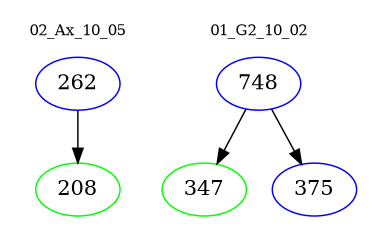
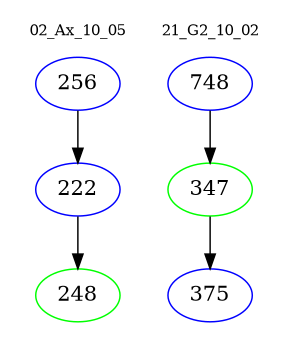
(259, 32) -> (211, 32)
none -> (78, 84)
(78, 84) -> (78, 190)
(283, 130) -> (210, 235)
(78, 190) -> (78, 295)
